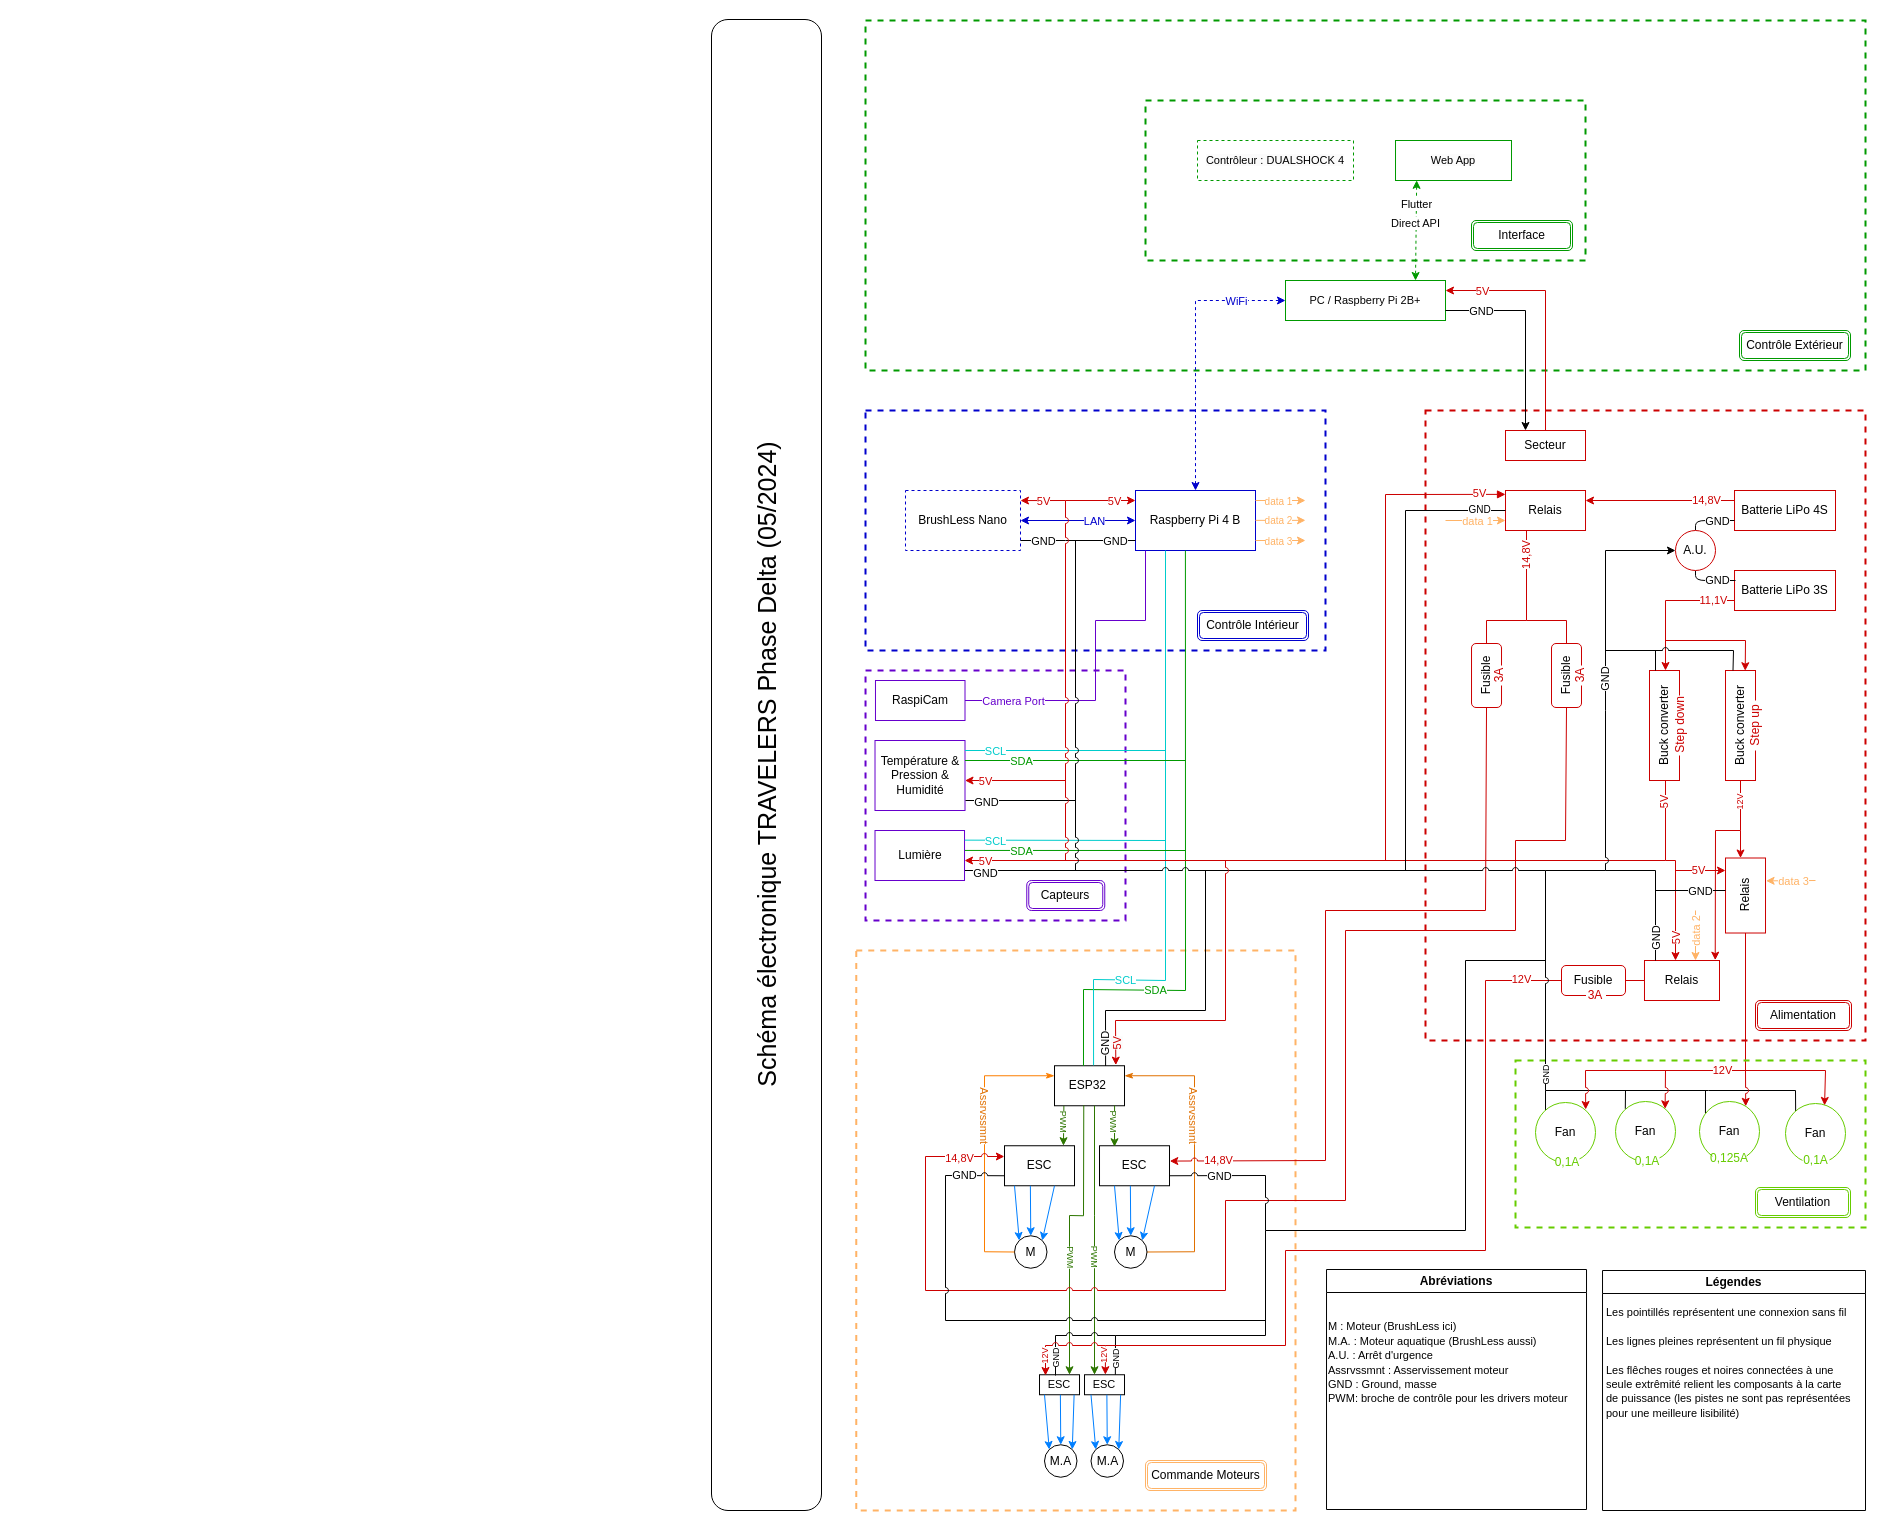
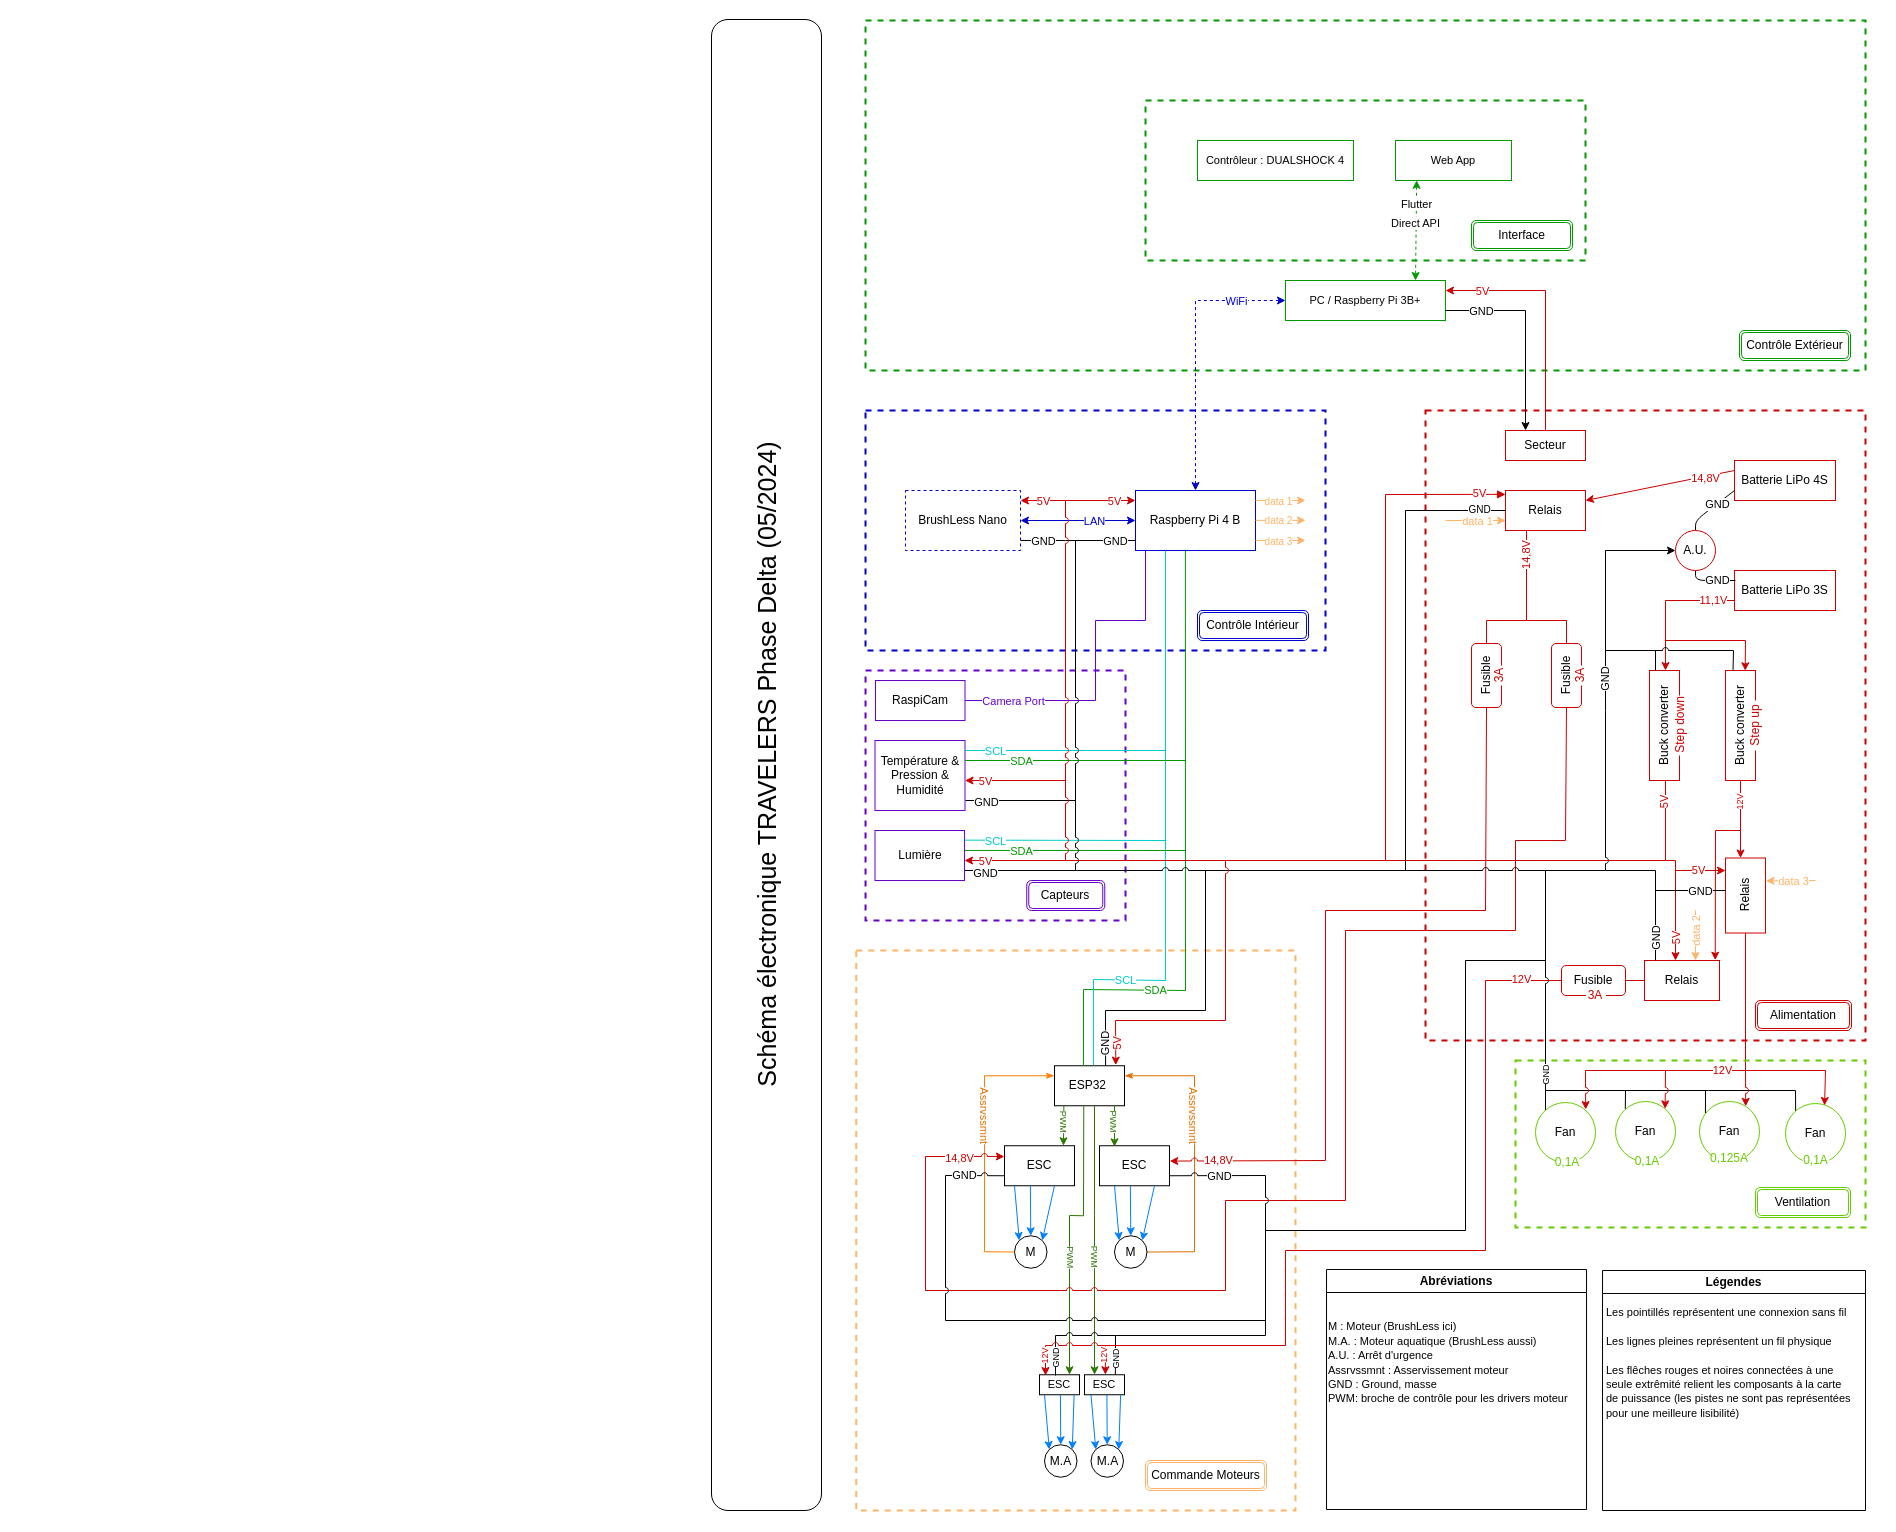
(1276, 161) -> (1276, 161)
(1366, 301) -> (1366, 301)
(1785, 511) -> (1785, 481)
